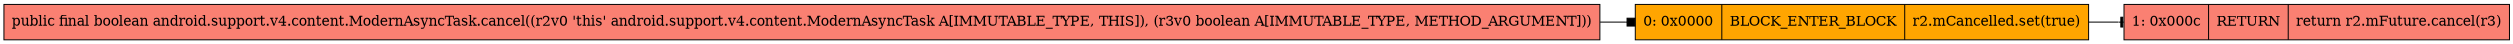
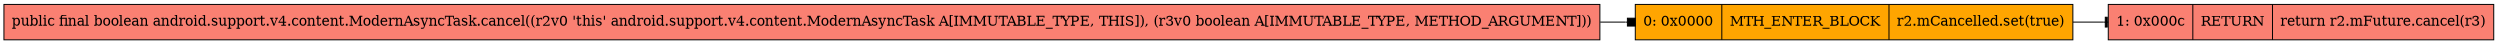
(1813, 22) -> (1805, 22)
